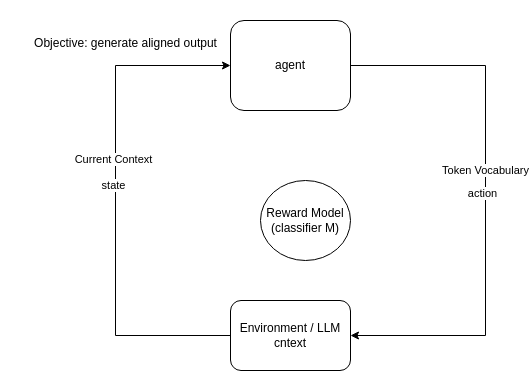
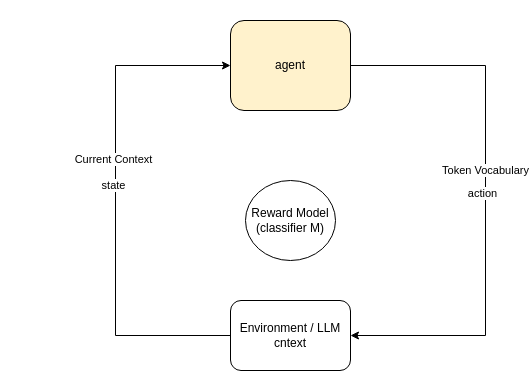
(126, 44) -> none
(291, 66) -> (291, 66)
(306, 221) -> (291, 221)
